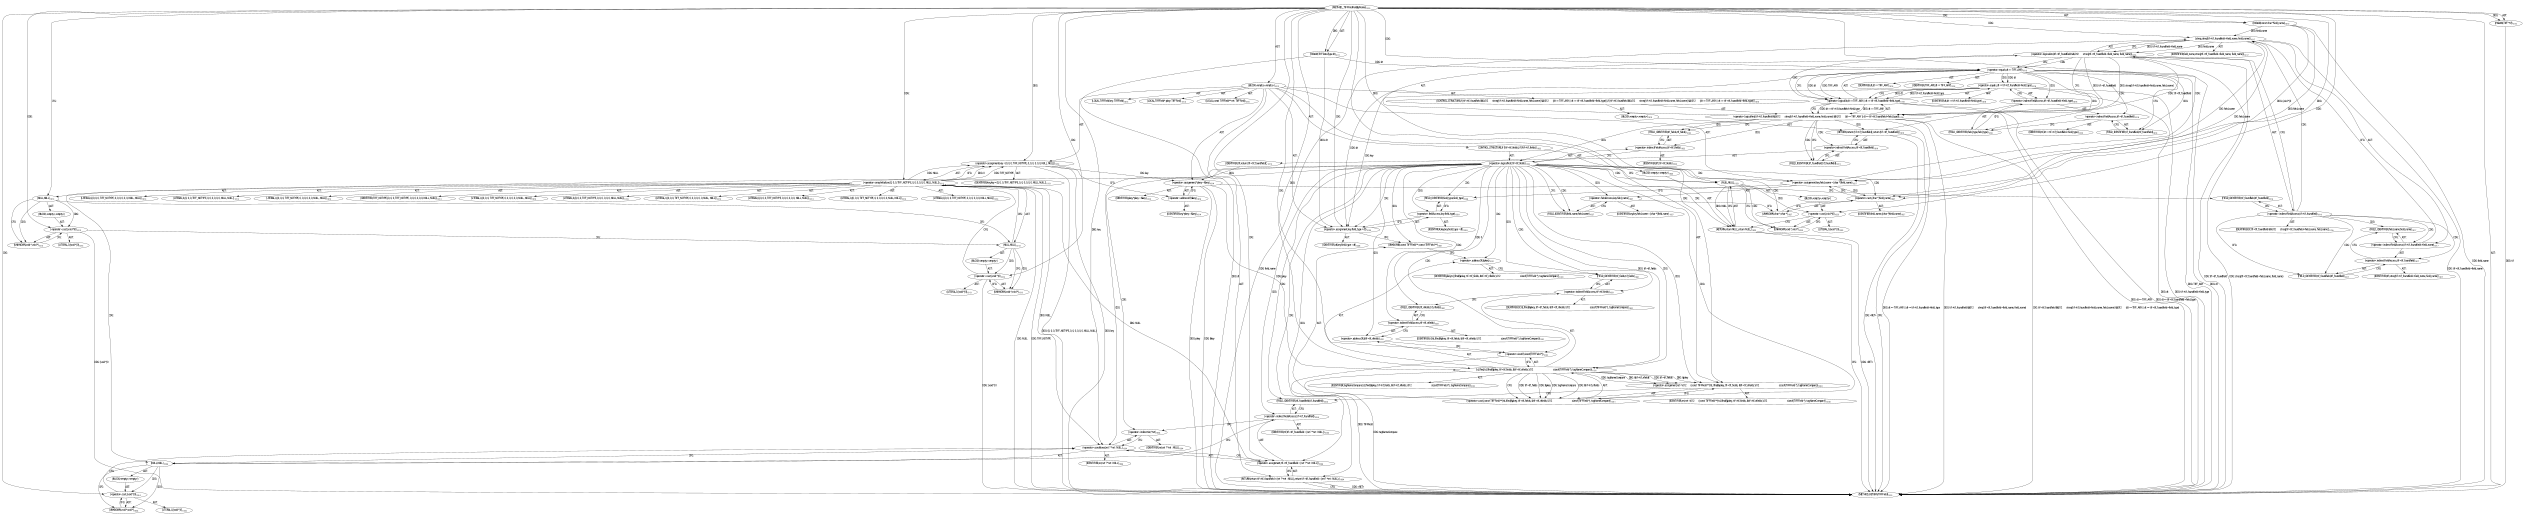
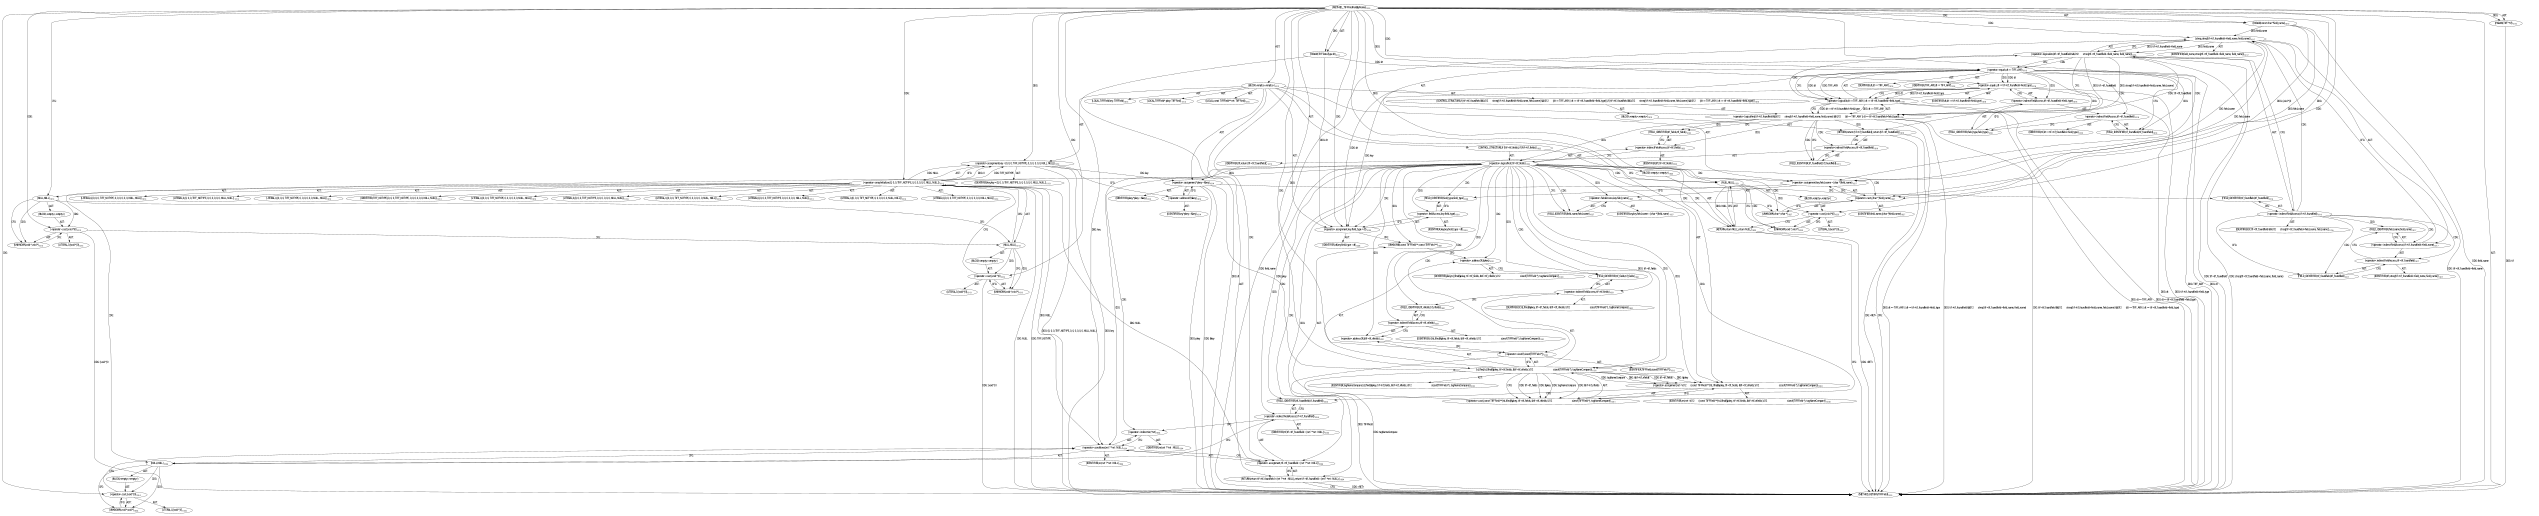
none -> (1653, 71)
(1855, 191) -> (1855, 191)
(1479, 238) -> (1479, 238)
none -> (1652, 370)
